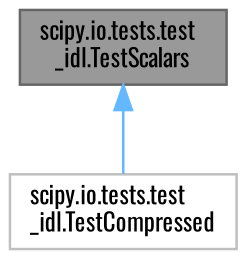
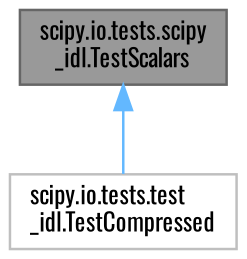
(123, 47) -> (123, 47)
